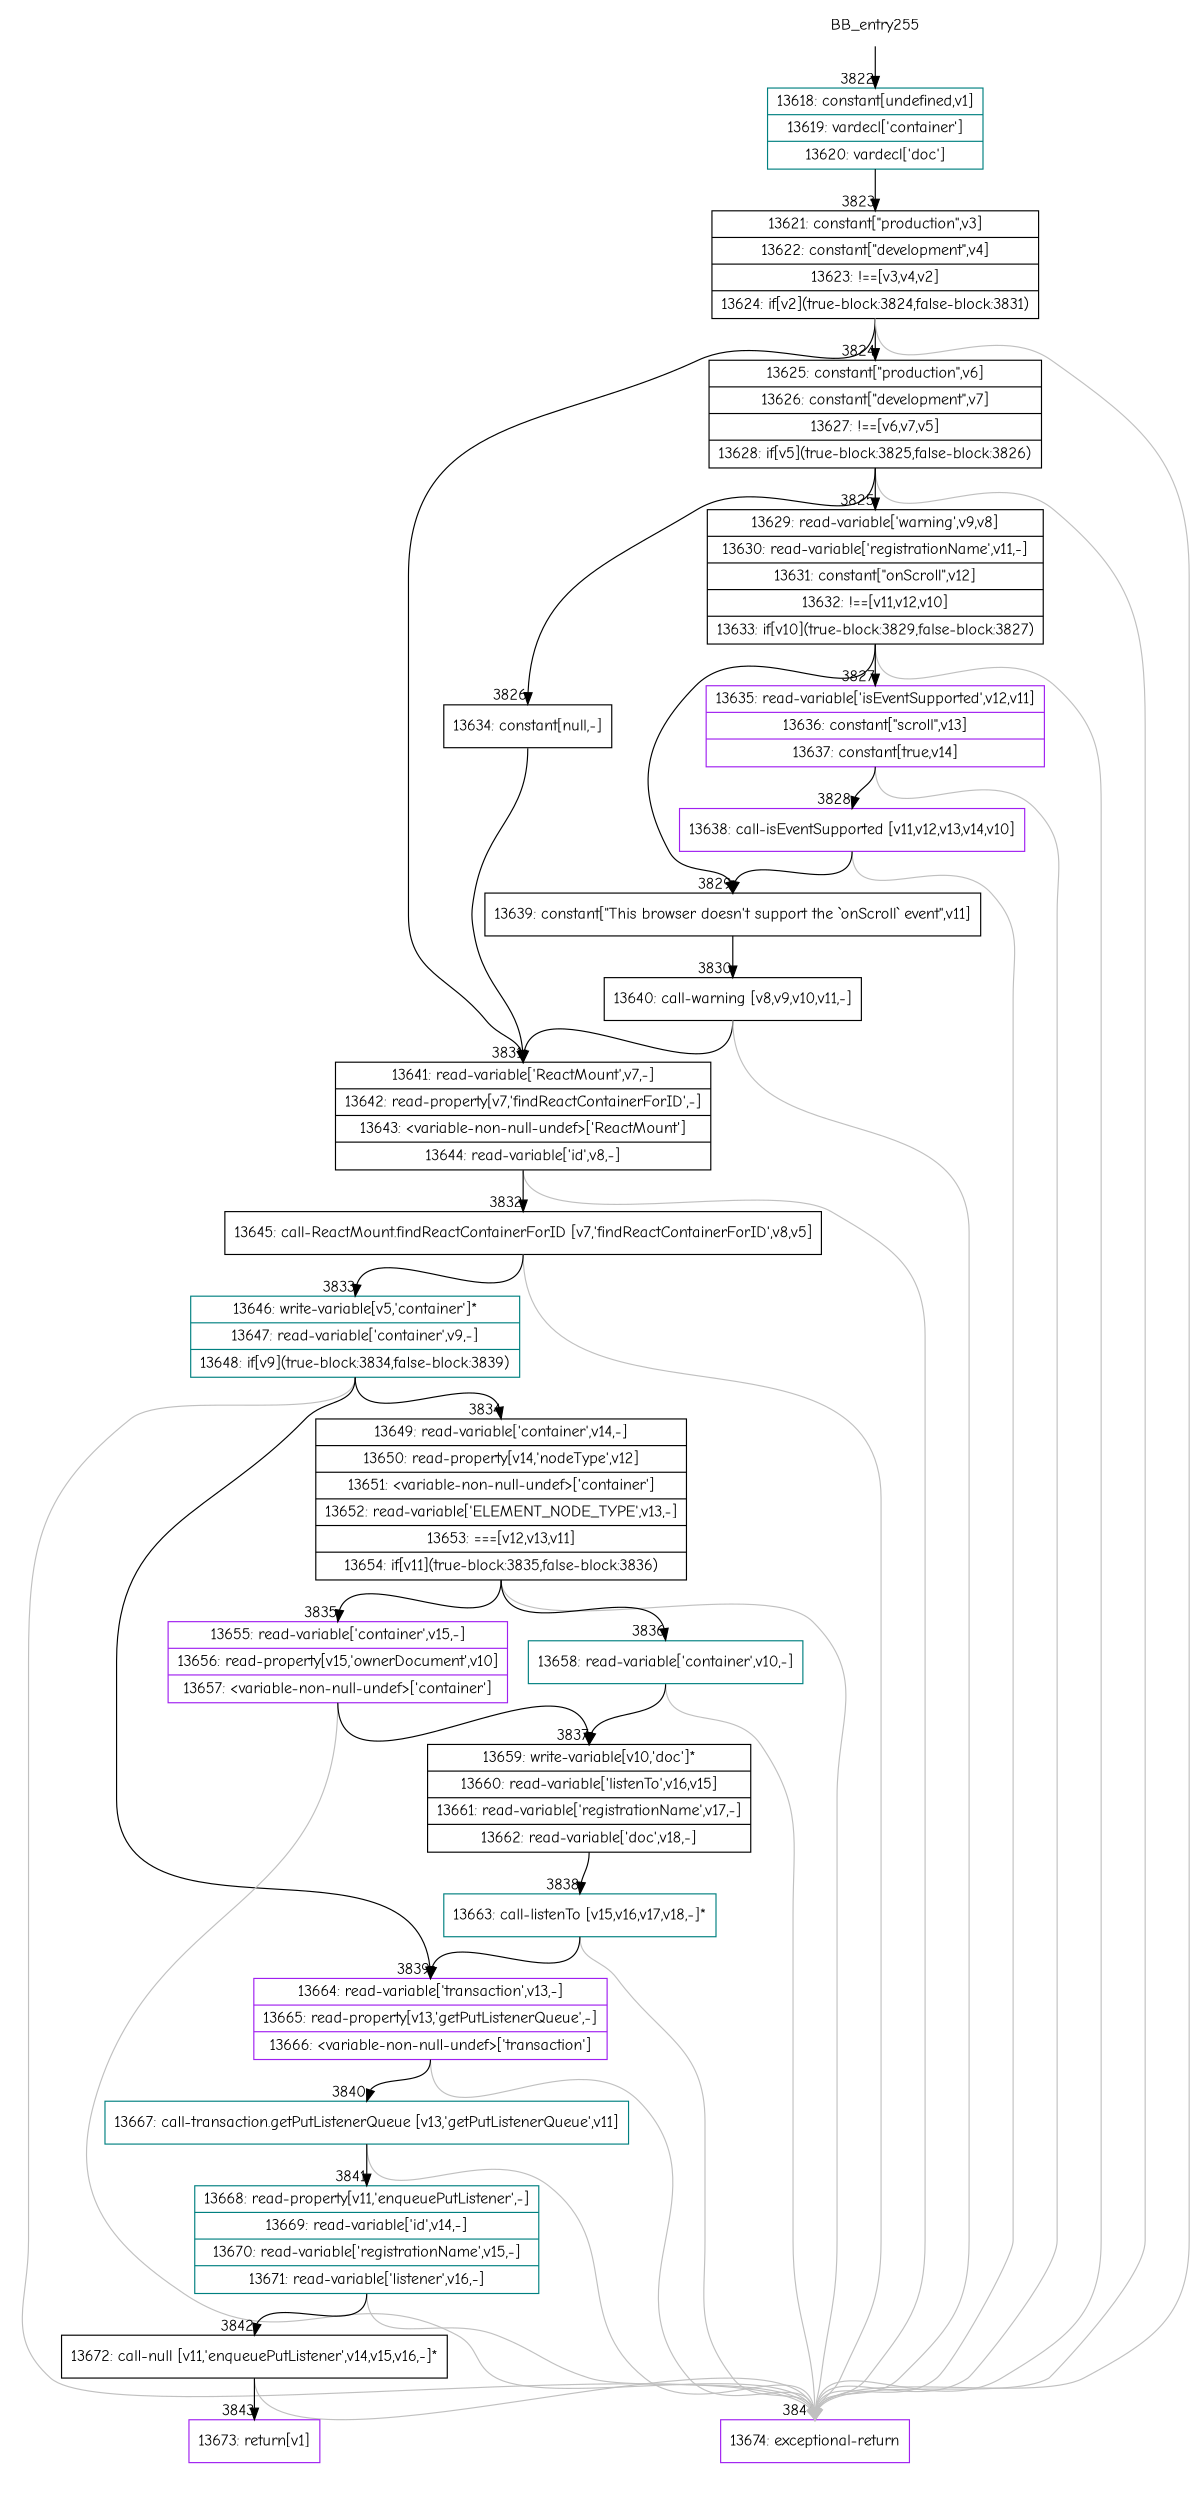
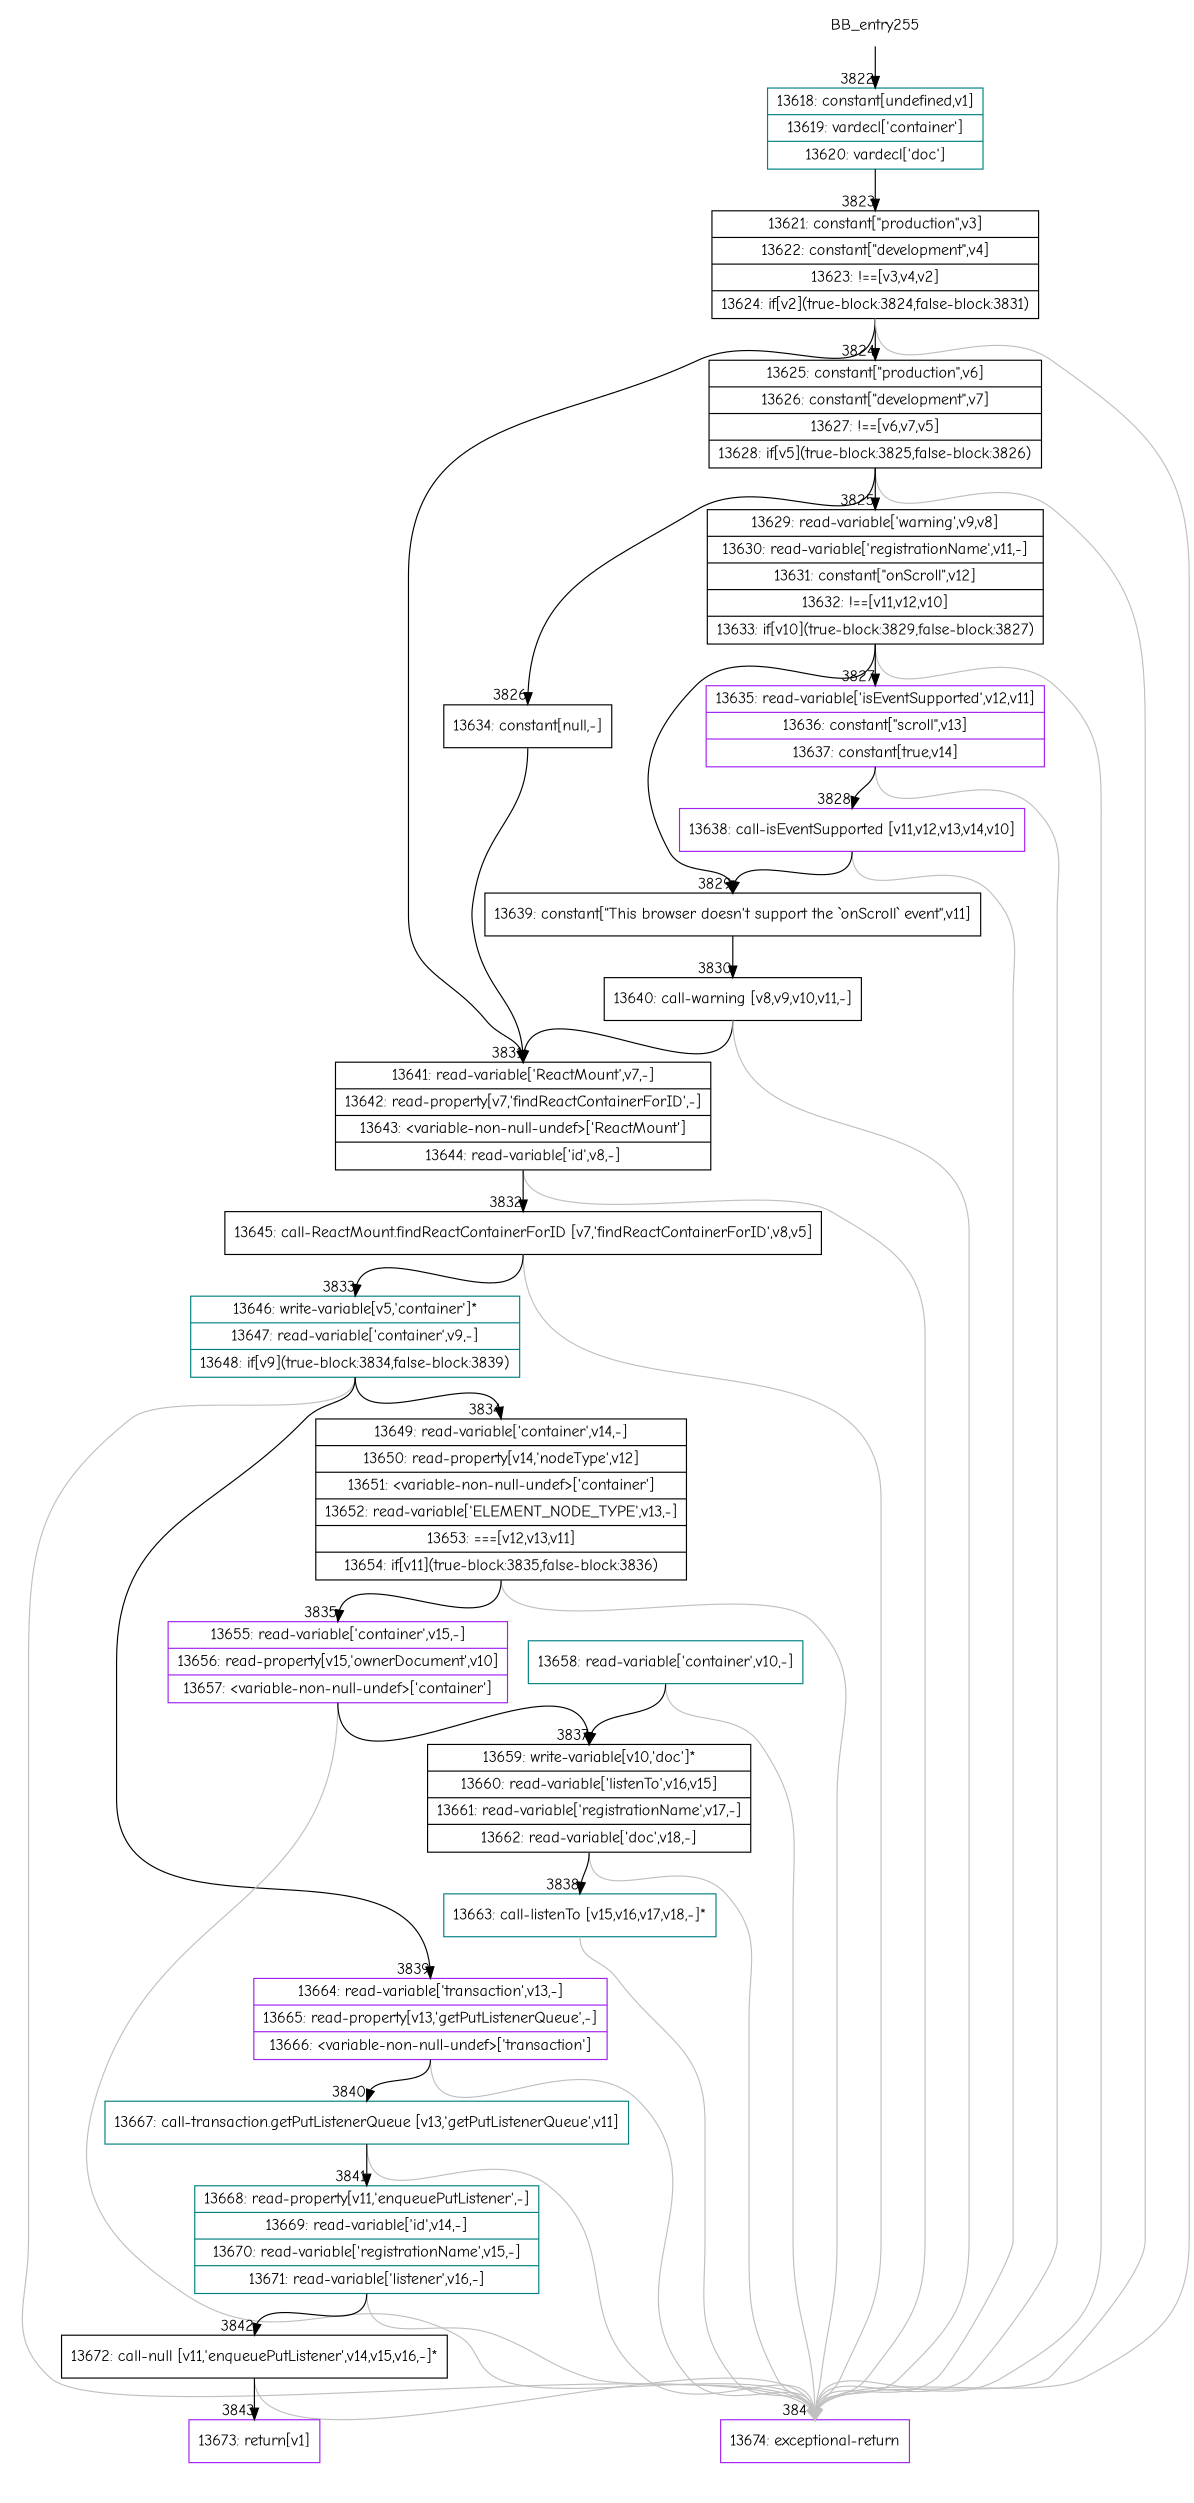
(578, 1611) -> none
(511, 1959) -> none
none -> (749, 2079)
